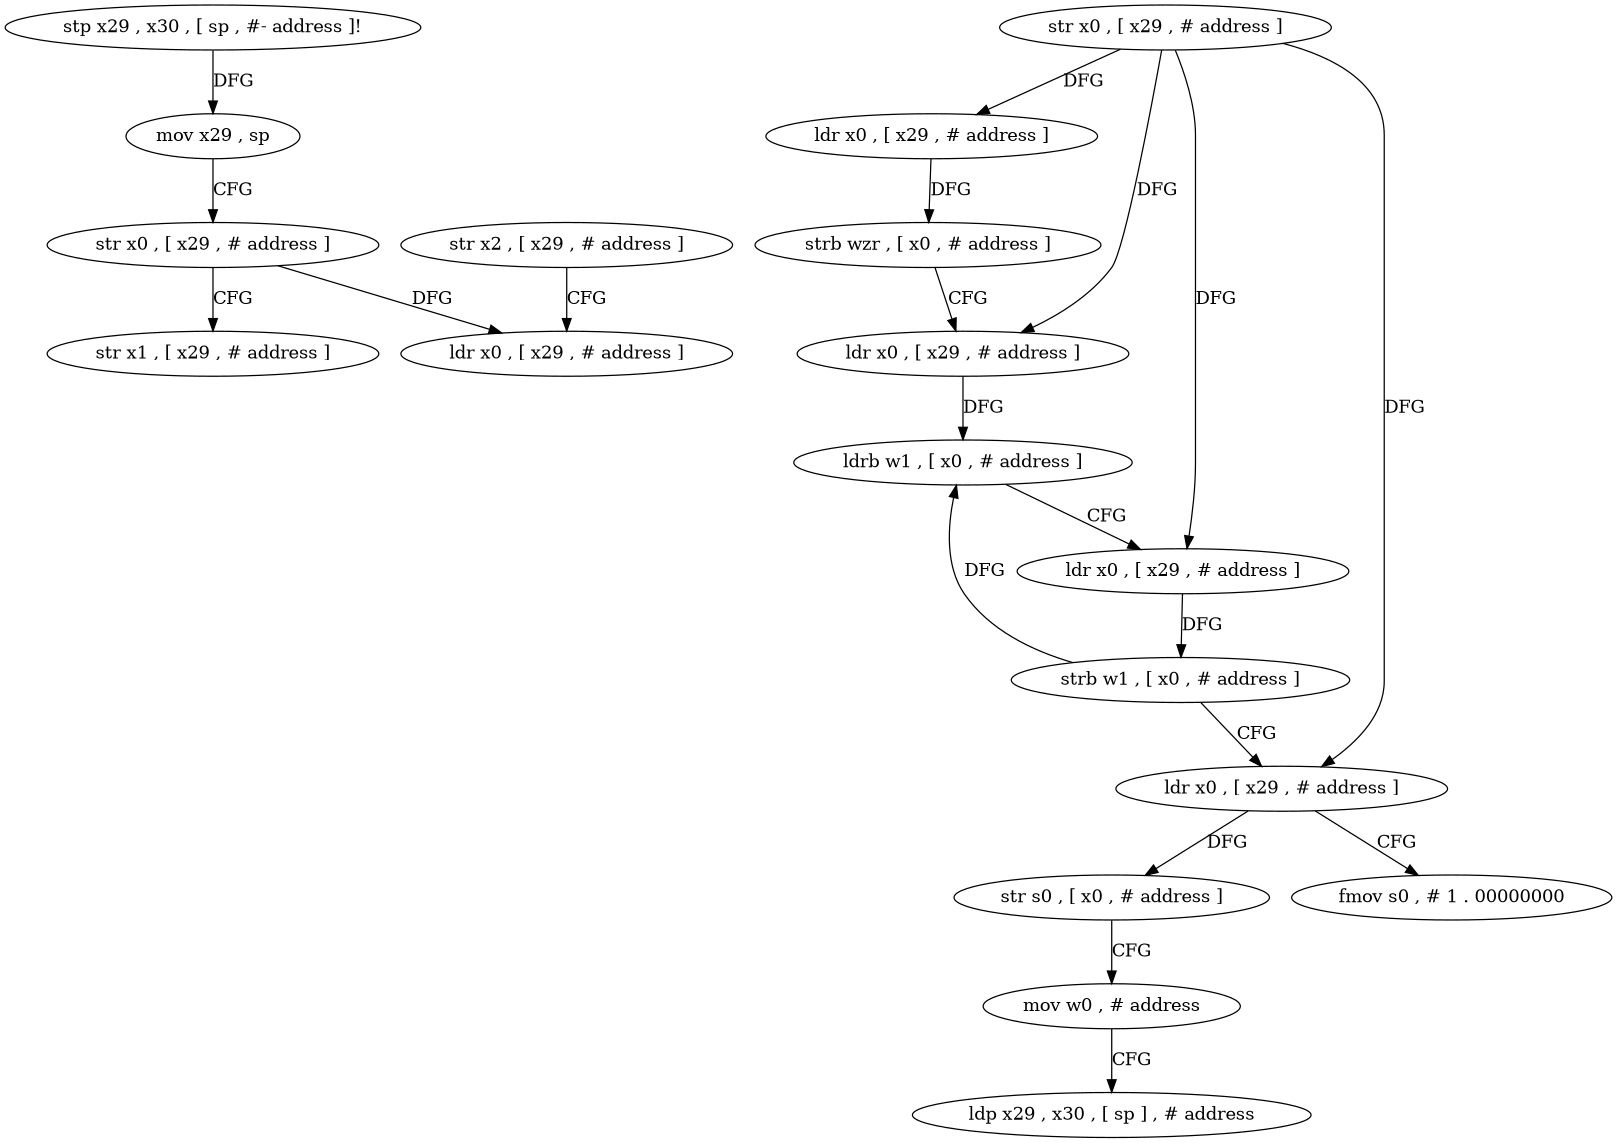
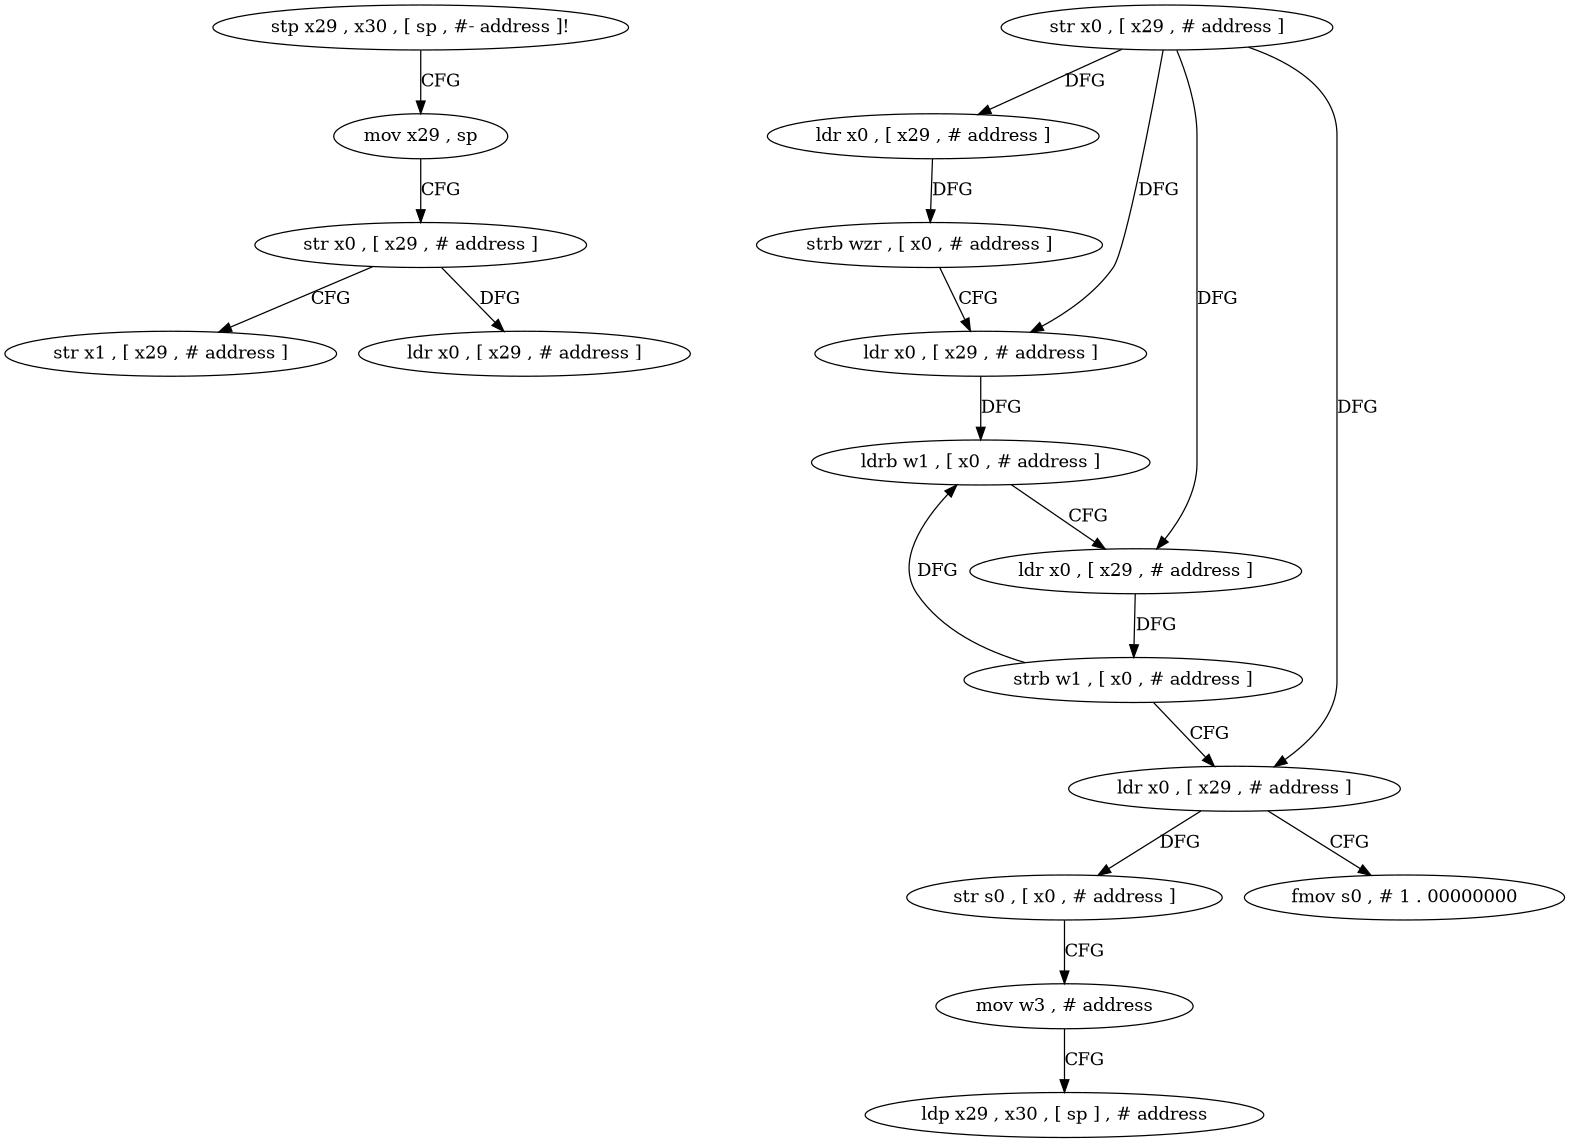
(234, 82) -> (441, 82)
(567, 245) -> none
(1112, 1006) -> (1064, 1006)
